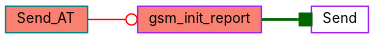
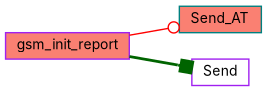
(107, 19) -> (149, 32)
